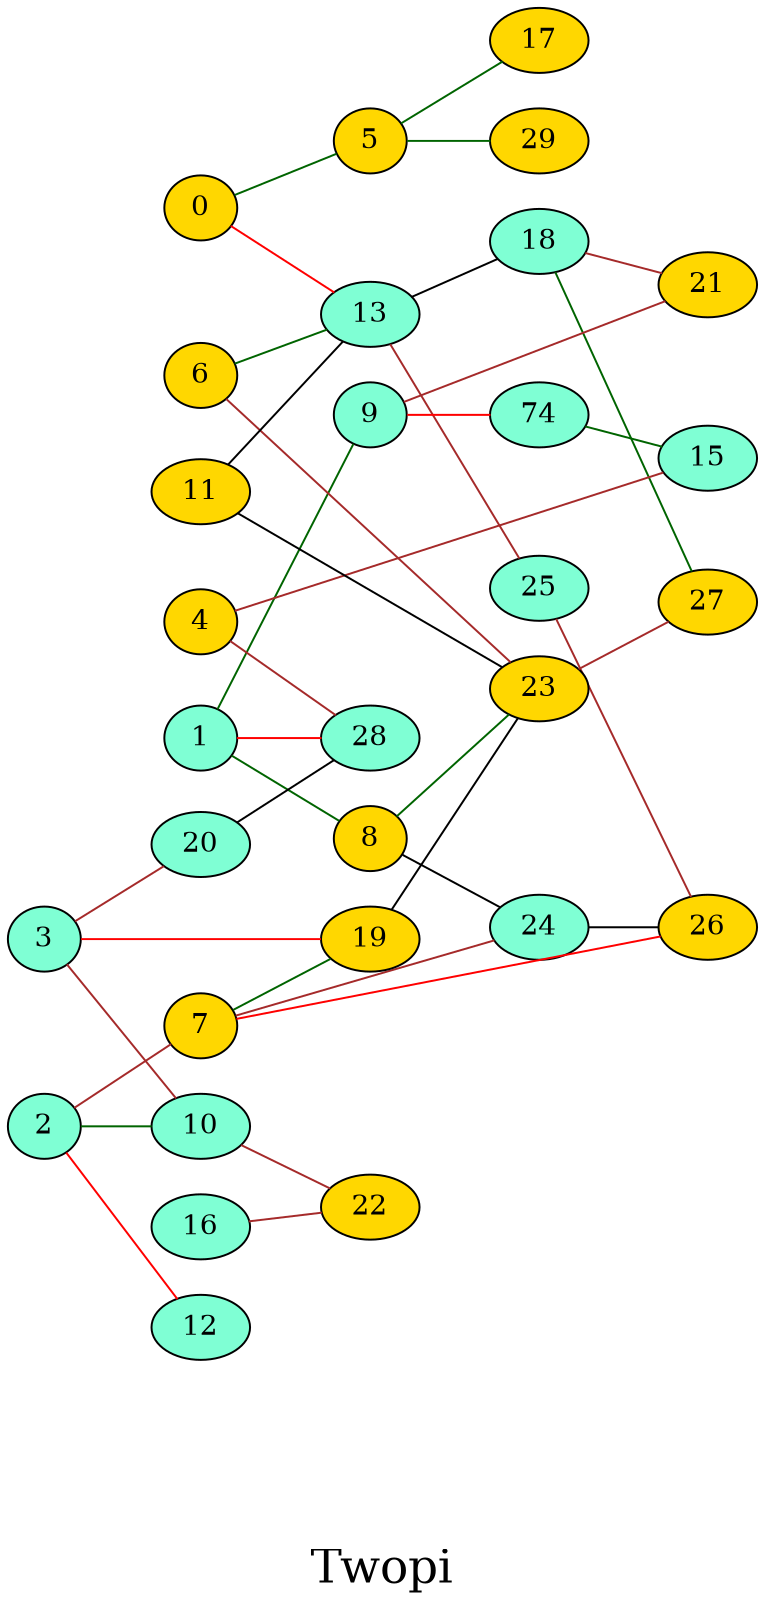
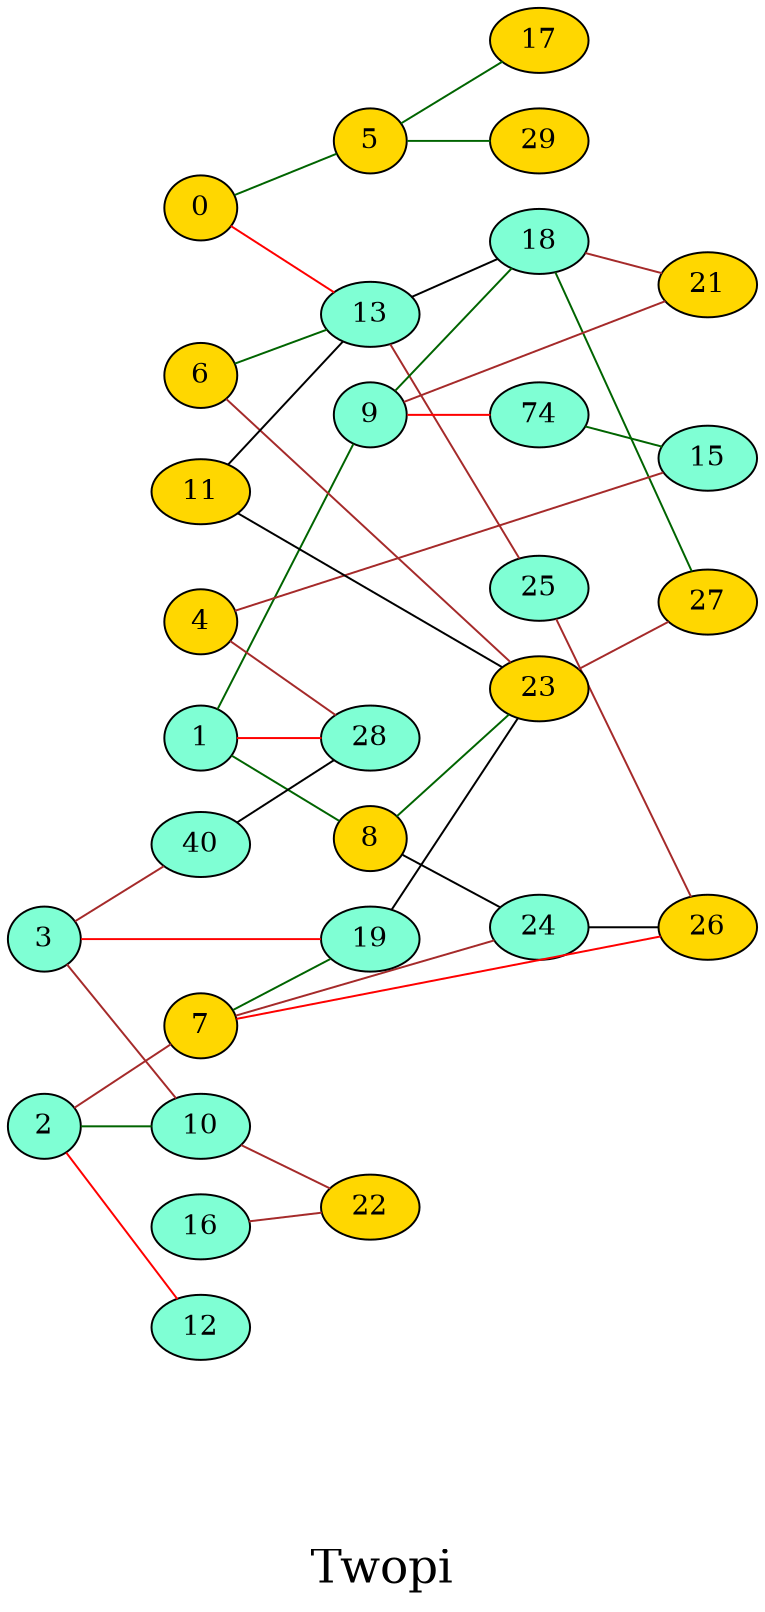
none -> (454, 329)
(201, 845) -> (201, 845)
(370, 939) -> (370, 939)
